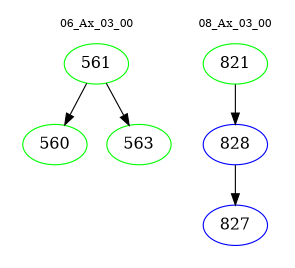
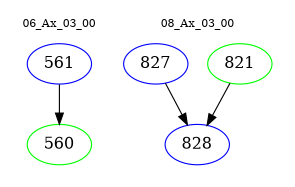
(96, 64) -> (59, 64)
(139, 145) -> none
(235, 179) -> (174, 99)
